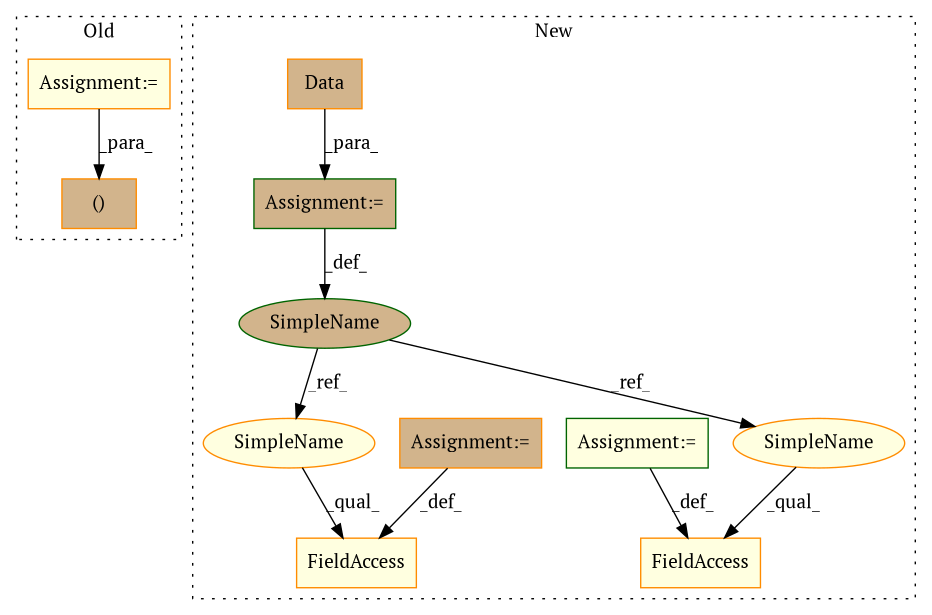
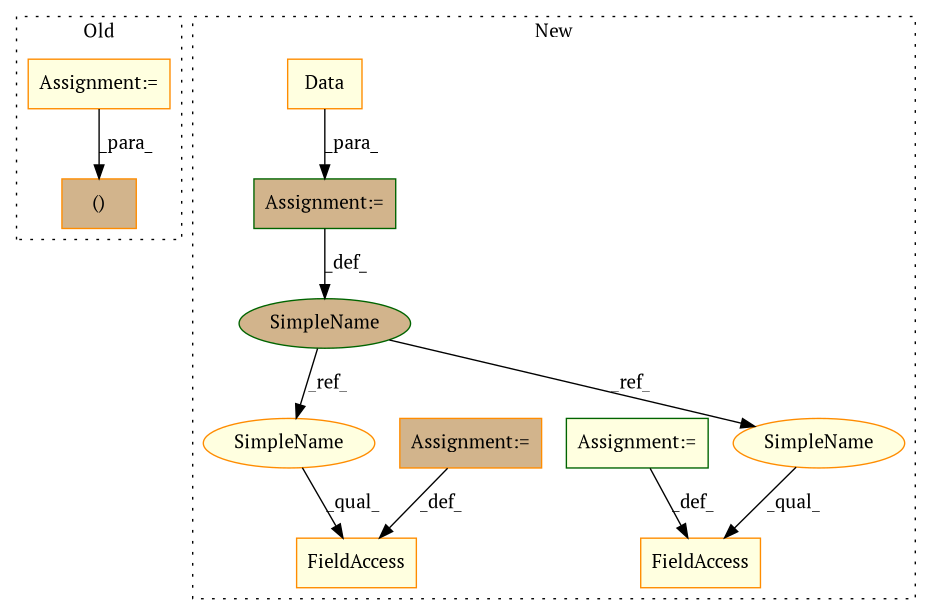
(325, 84) -> (325, 84)
